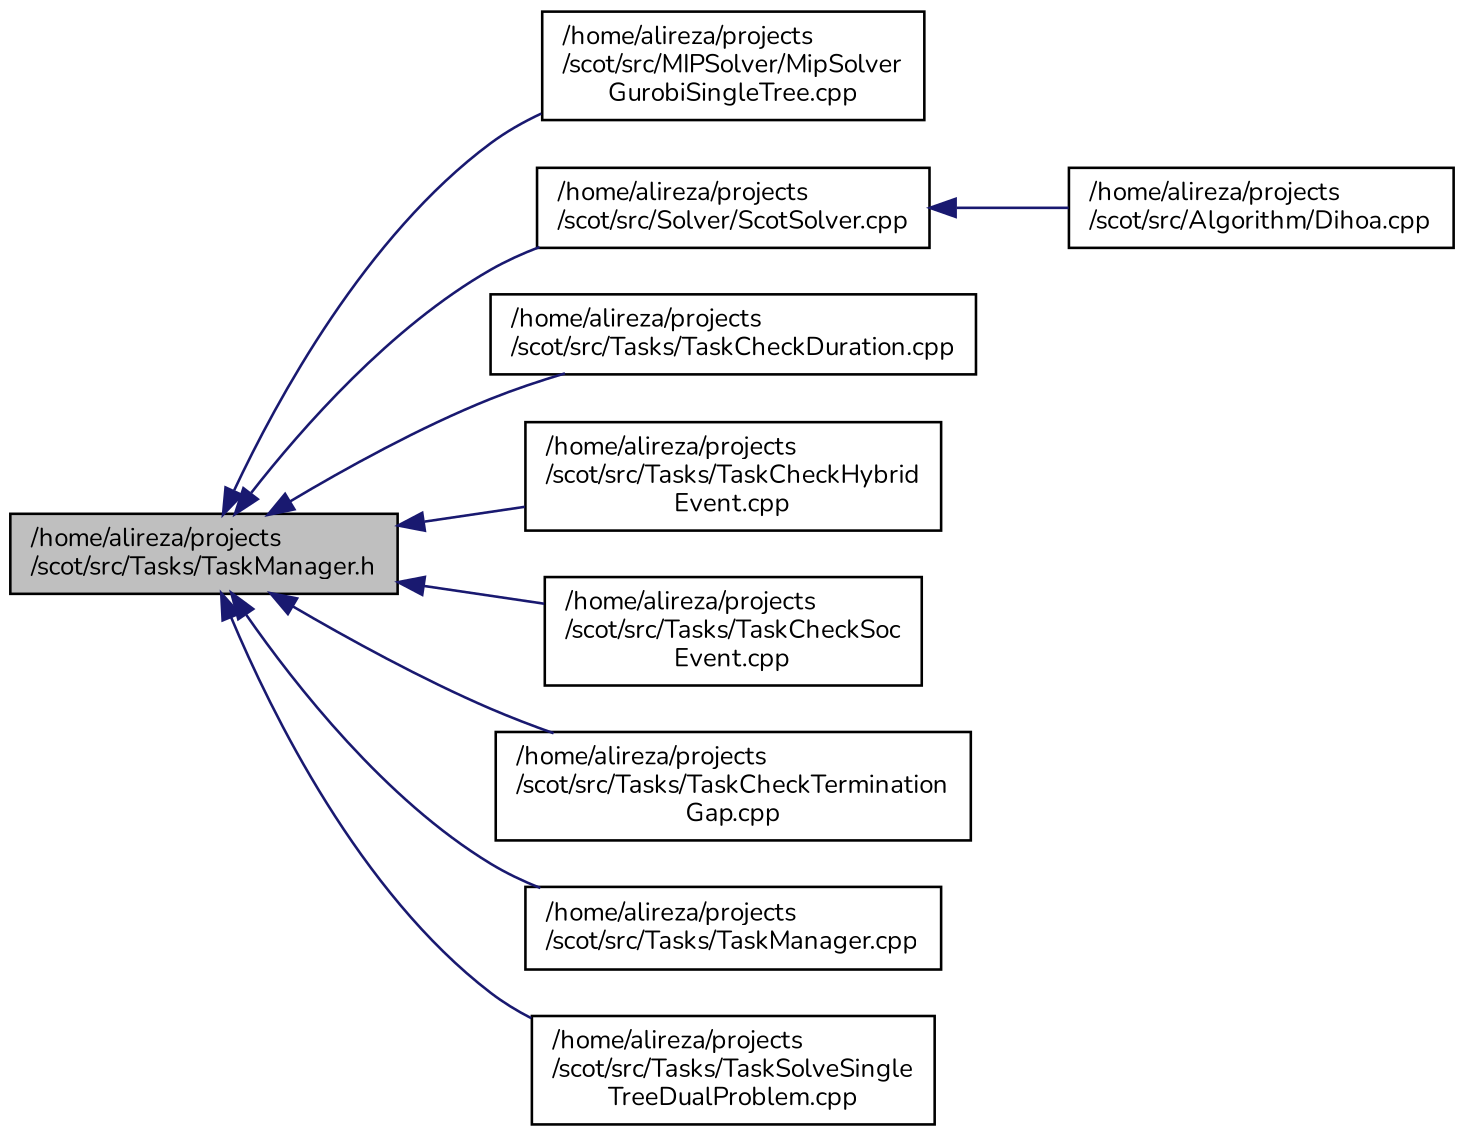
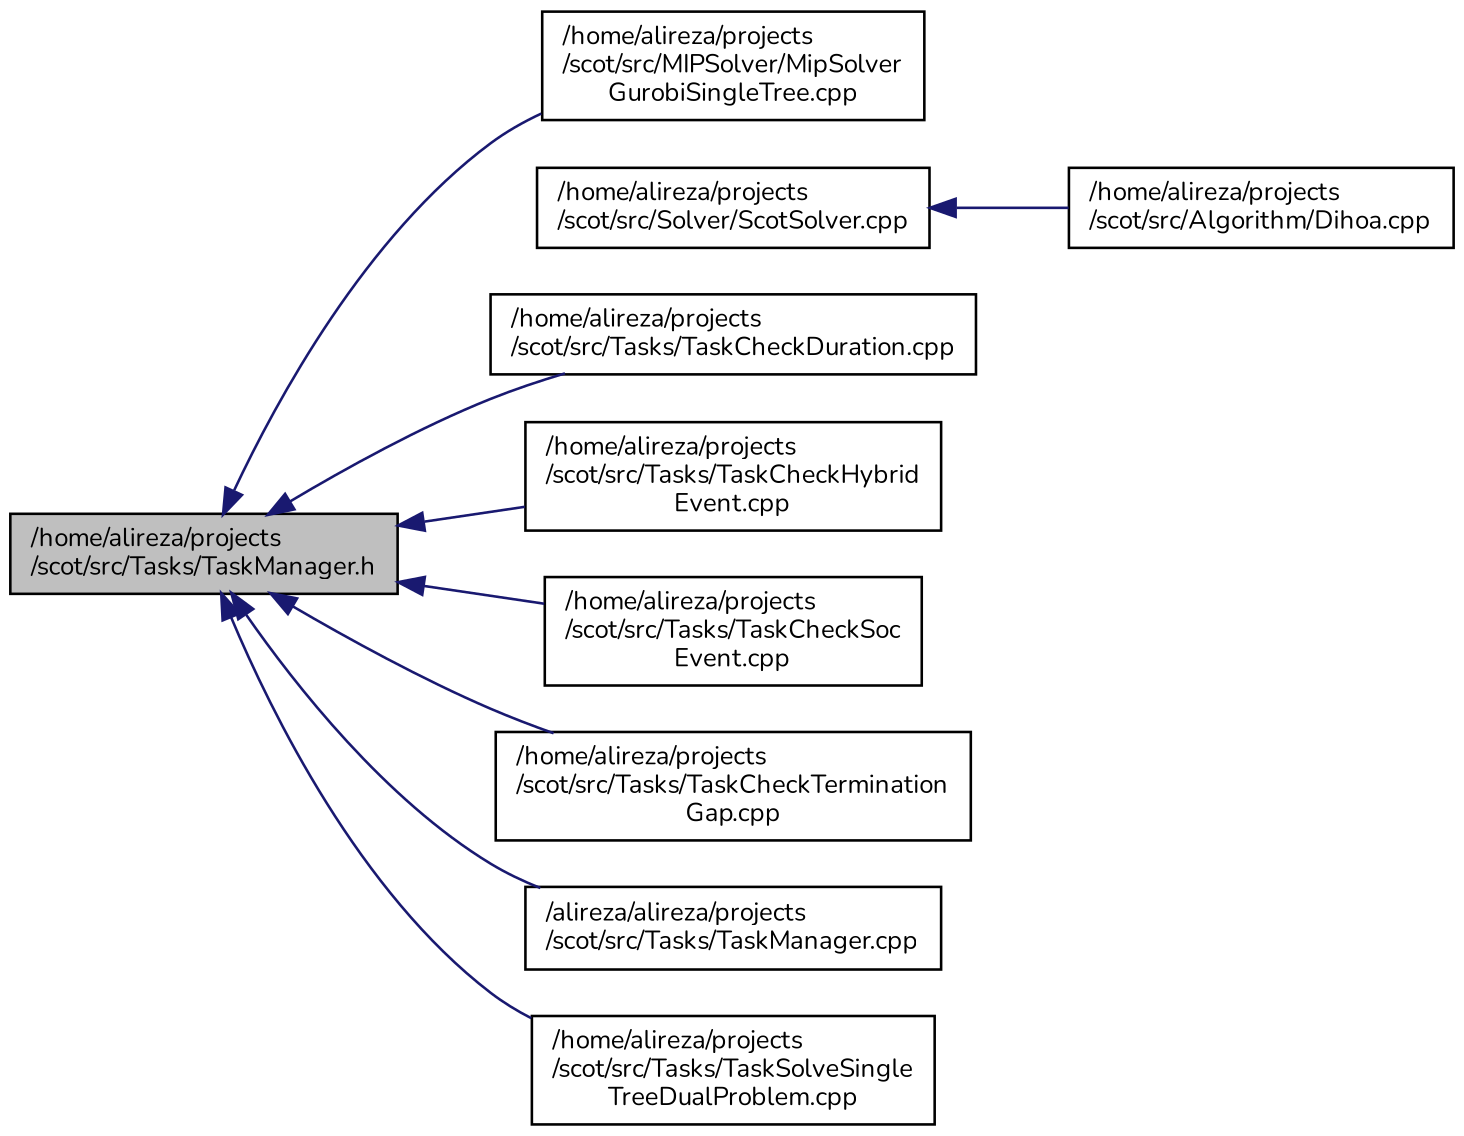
(381, 352) -> none
(733, 928) -> (733, 928)
